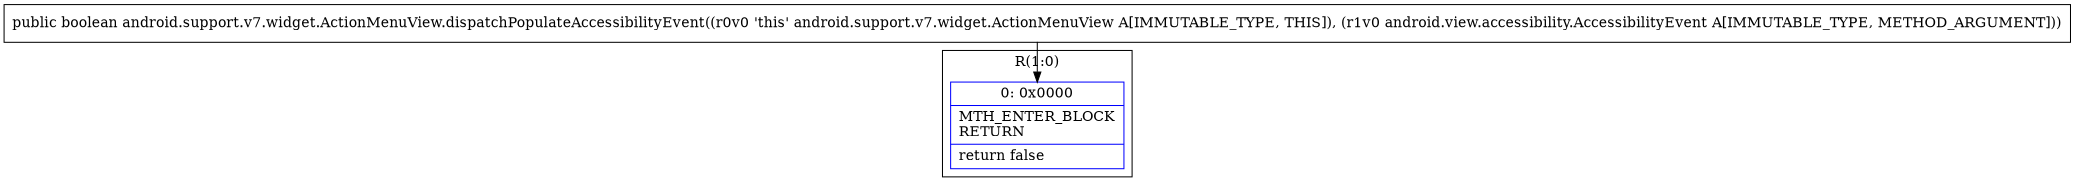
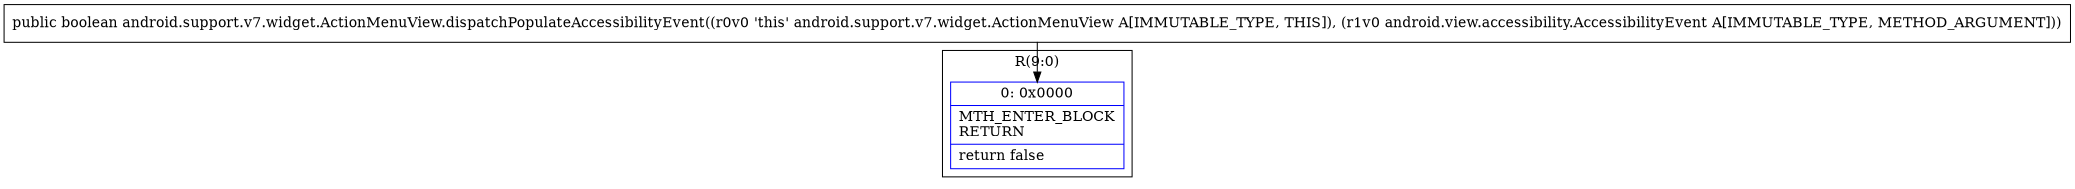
(1037, 62) -> (1037, 62)
